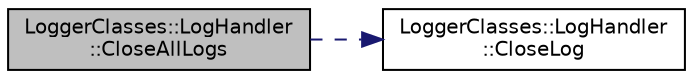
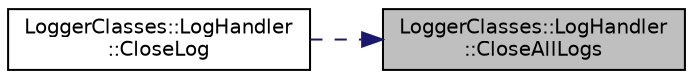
(336, 40) -> (336, 40)
